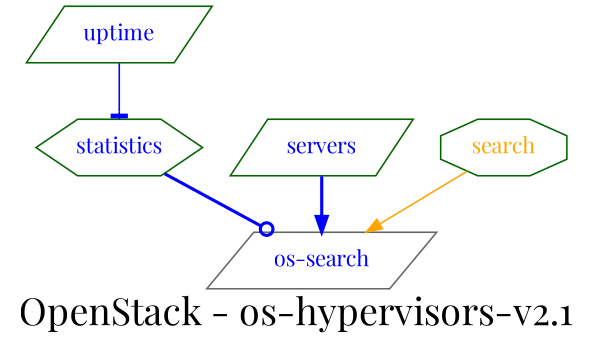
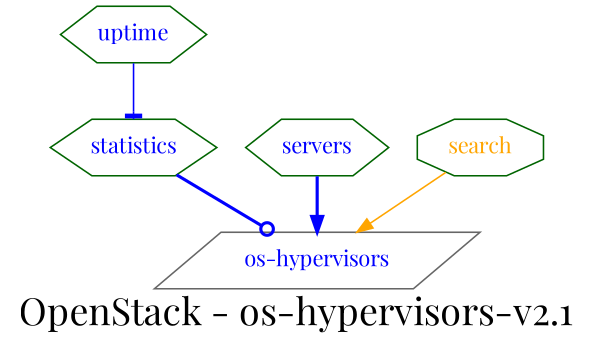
(119, 35) -> (134, 35)
(322, 148) -> (317, 148)
(322, 261) -> (317, 261)
